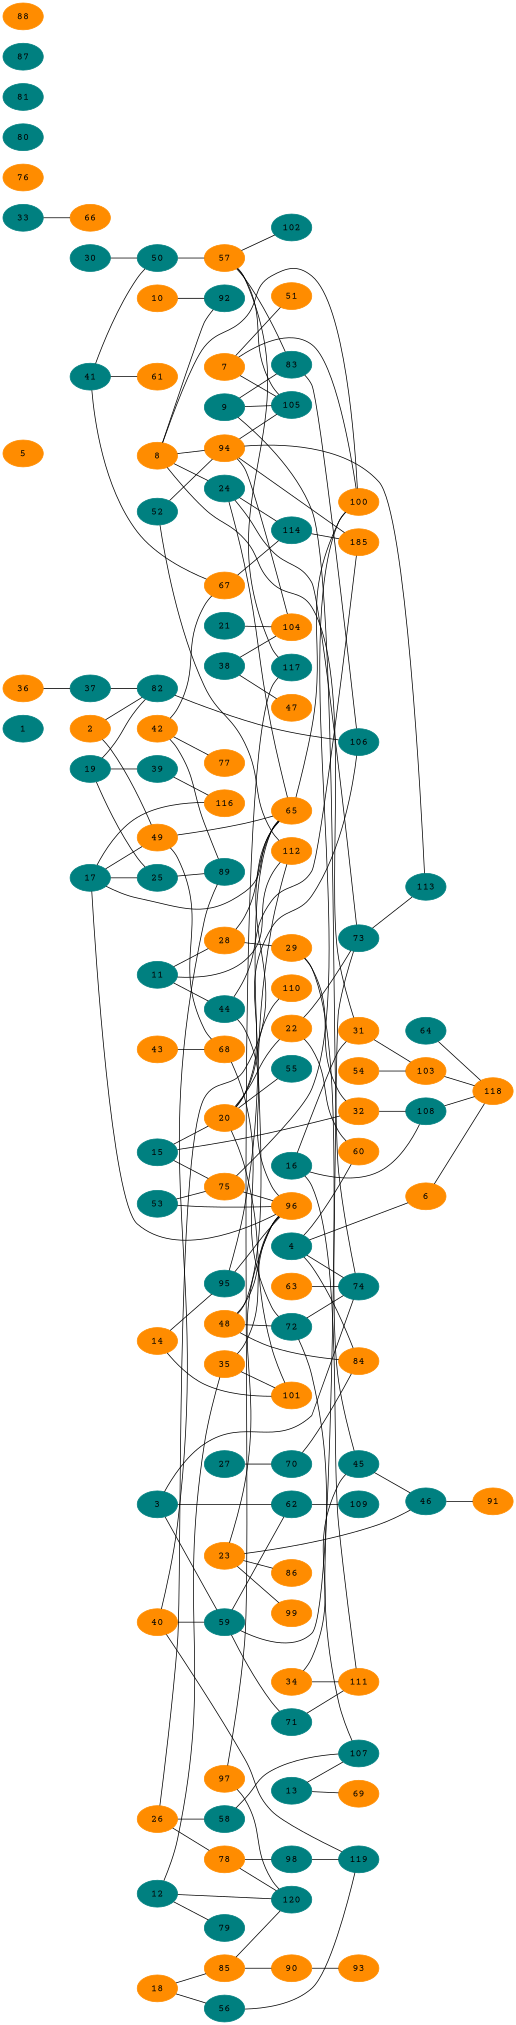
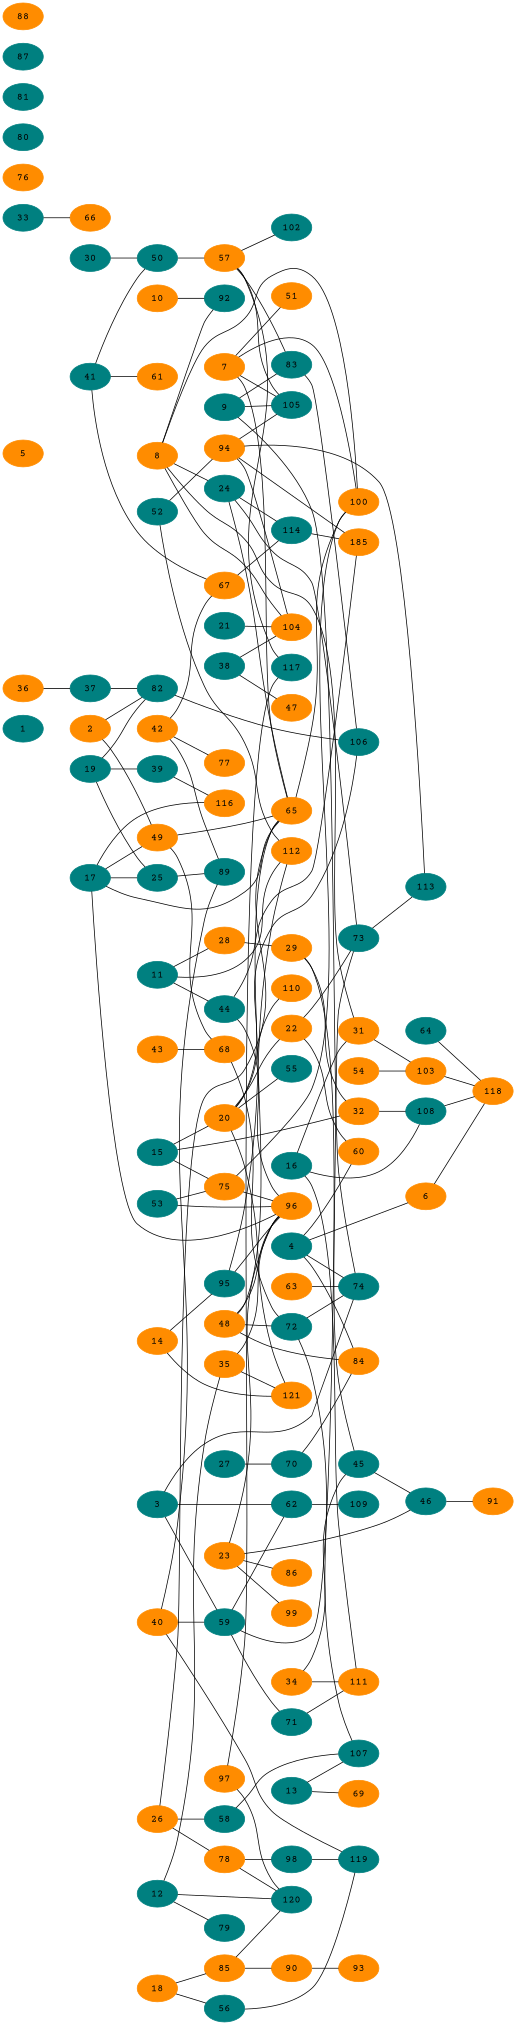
(191, 452) -> (219, 546)
(257, 875) -> (266, 586)
(292, 1395) -> (292, 1395)
